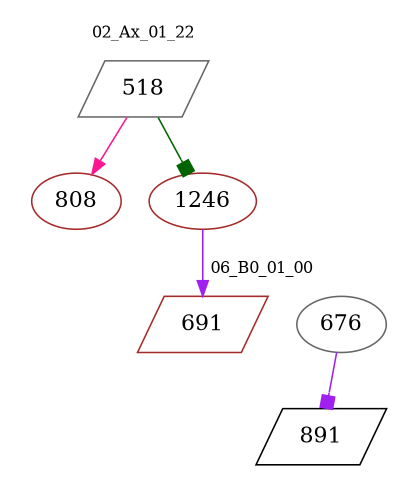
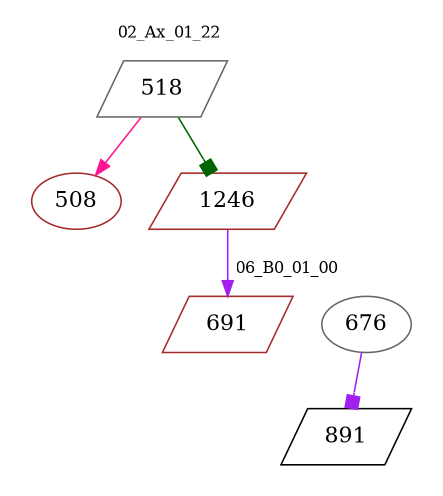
(76, 201) -> (76, 201)
(203, 201) -> (228, 201)
